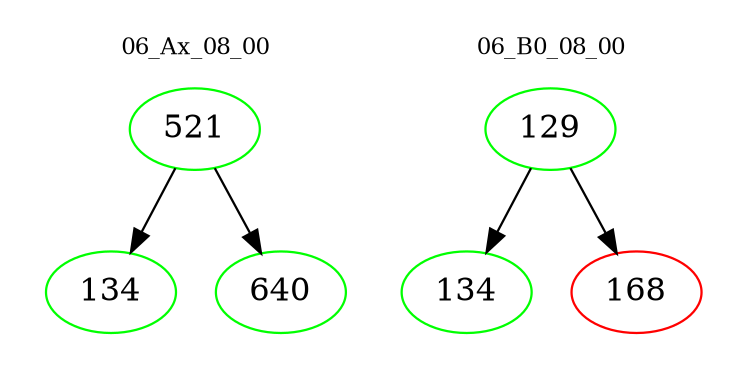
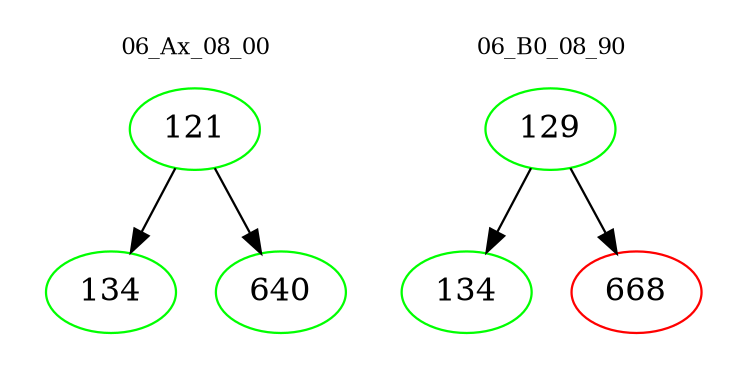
(552, 49) -> (552, 49)
(195, 129) -> (195, 129)
(637, 292) -> (637, 292)
